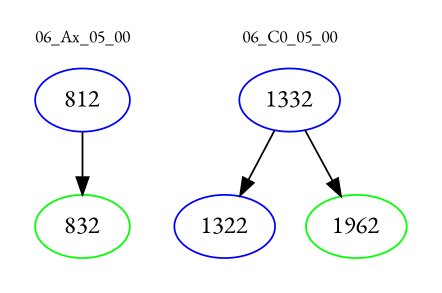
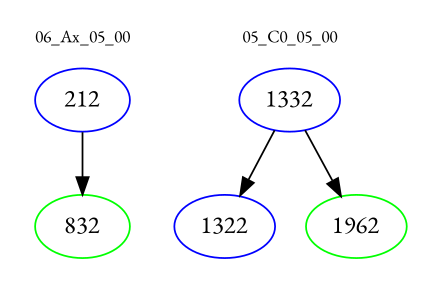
(291, 38) -> (291, 38)
(83, 100) -> (83, 100)
